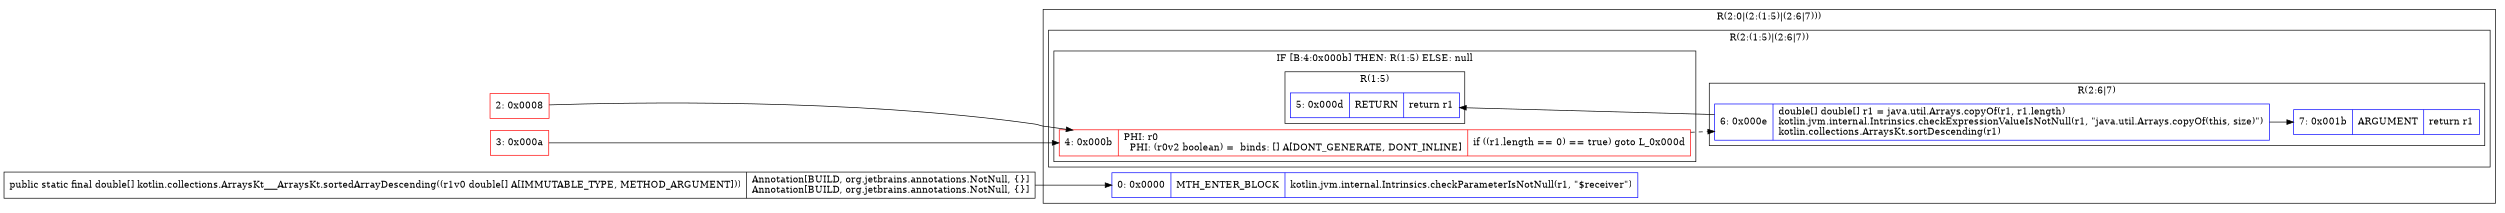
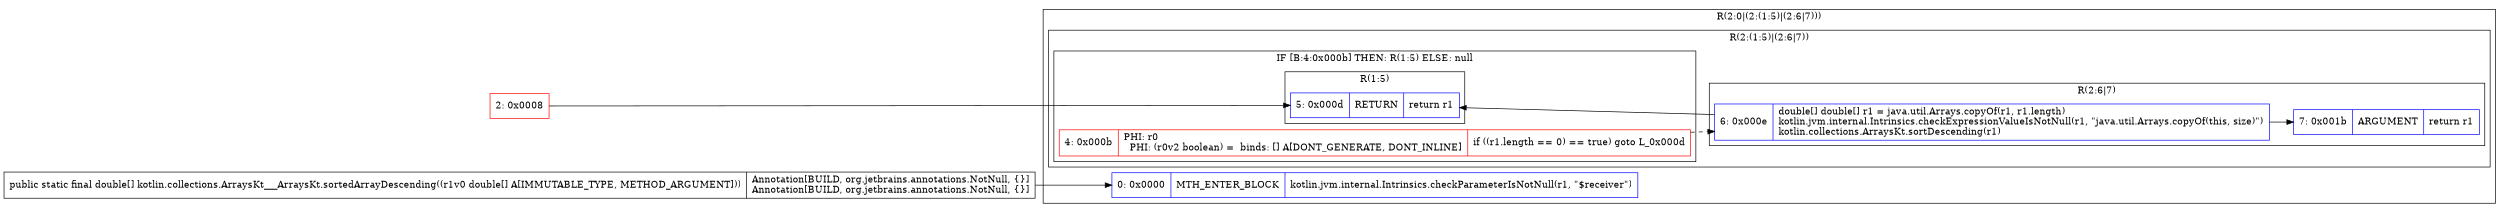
(808, 106) -> (916, 106)
(520, 143) -> none
